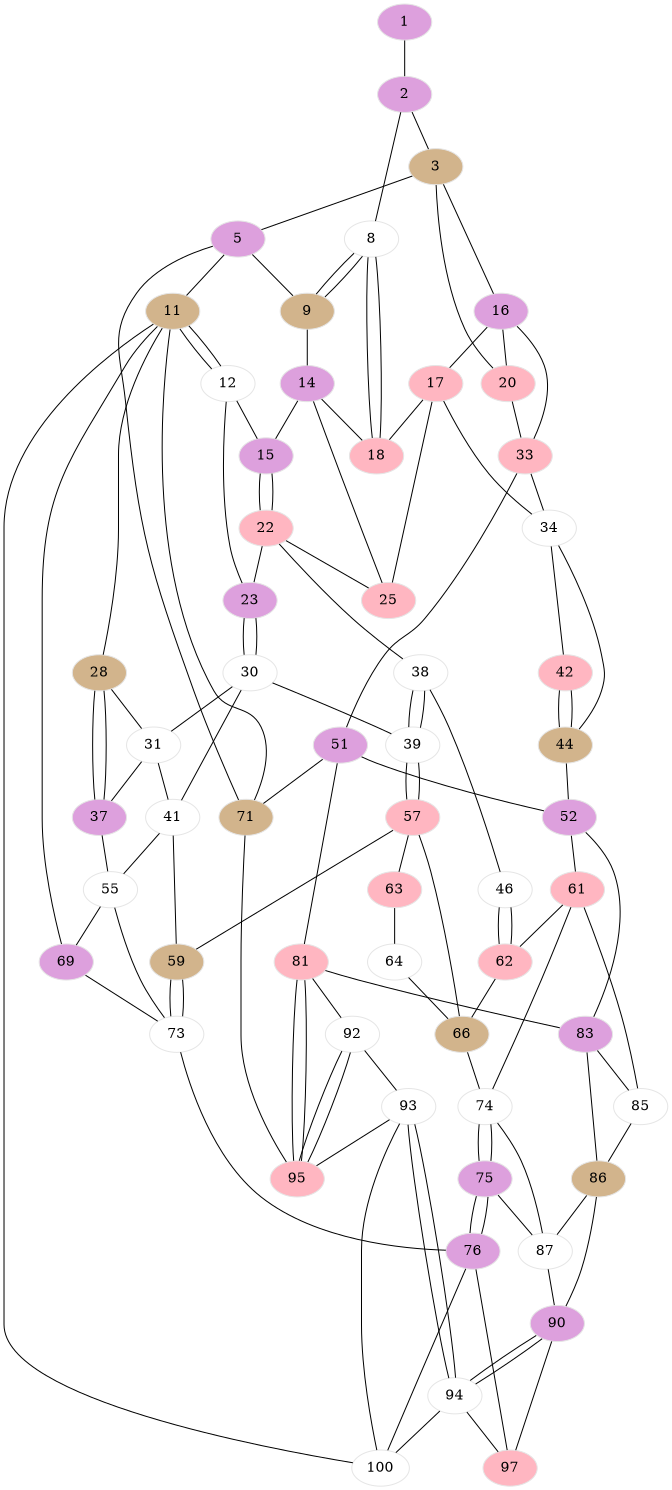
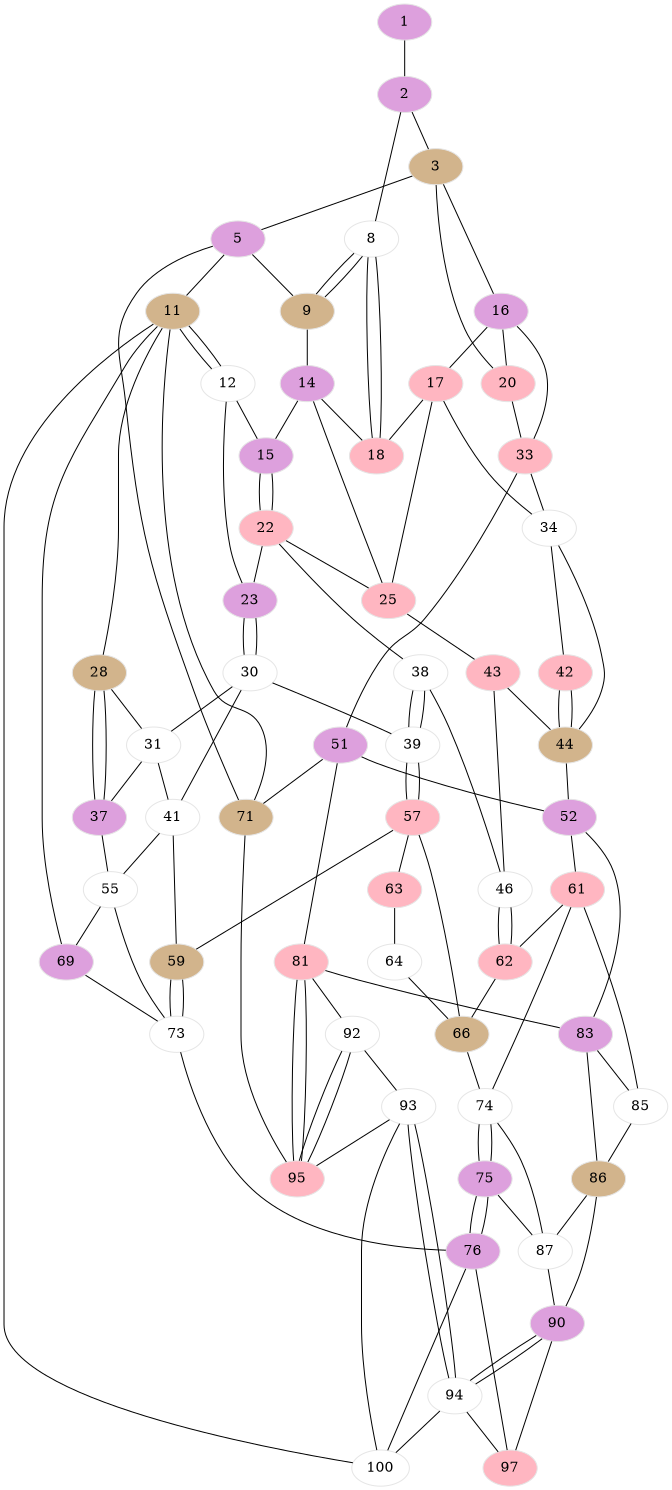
none -> (493, 673)
